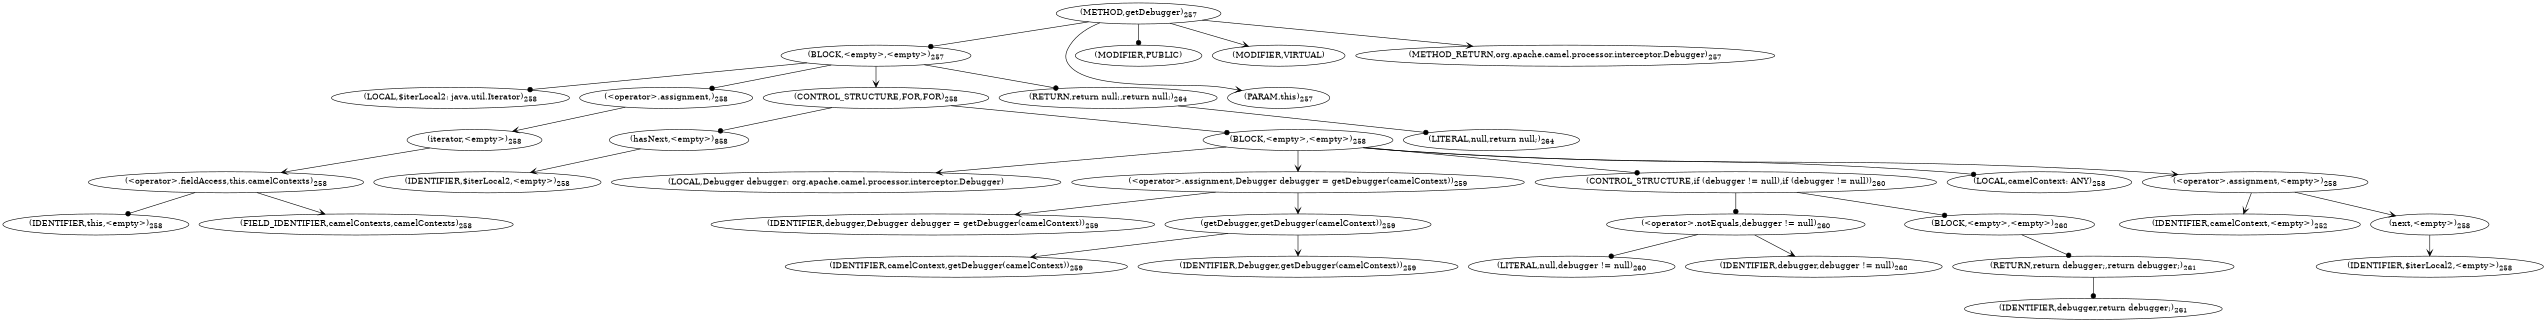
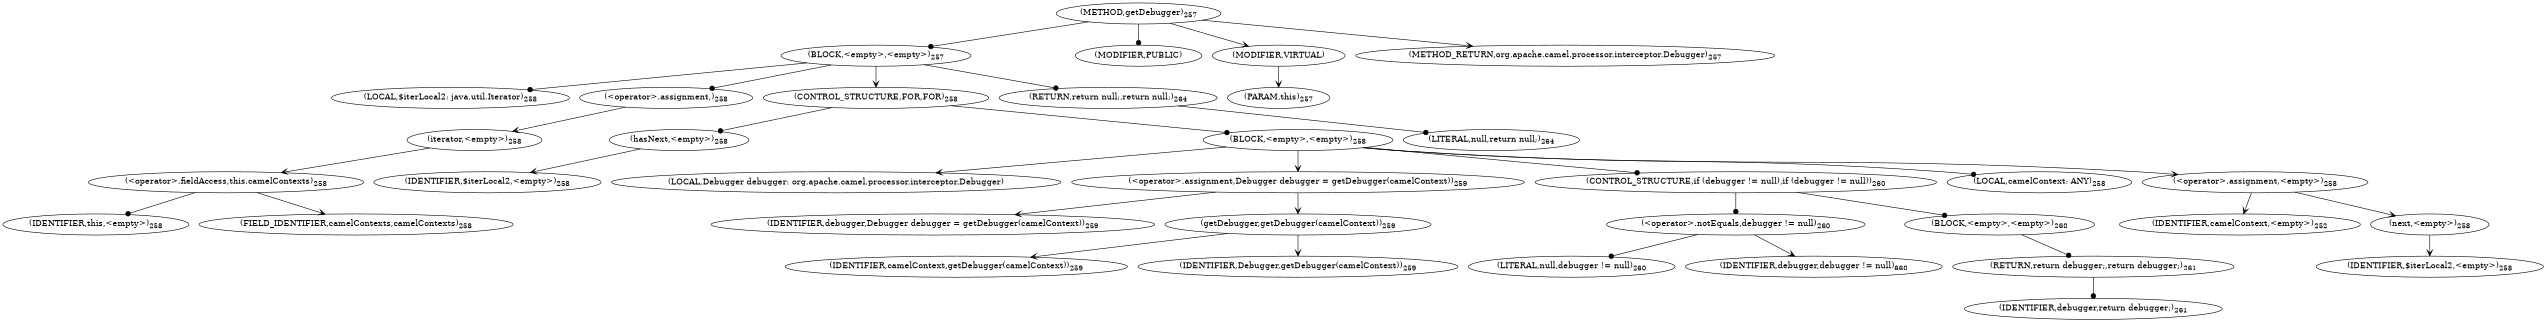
(1121, 83) -> (1279, 74)
(721, 139) -> (721, 139)
(1901, 266) -> (1901, 266)
